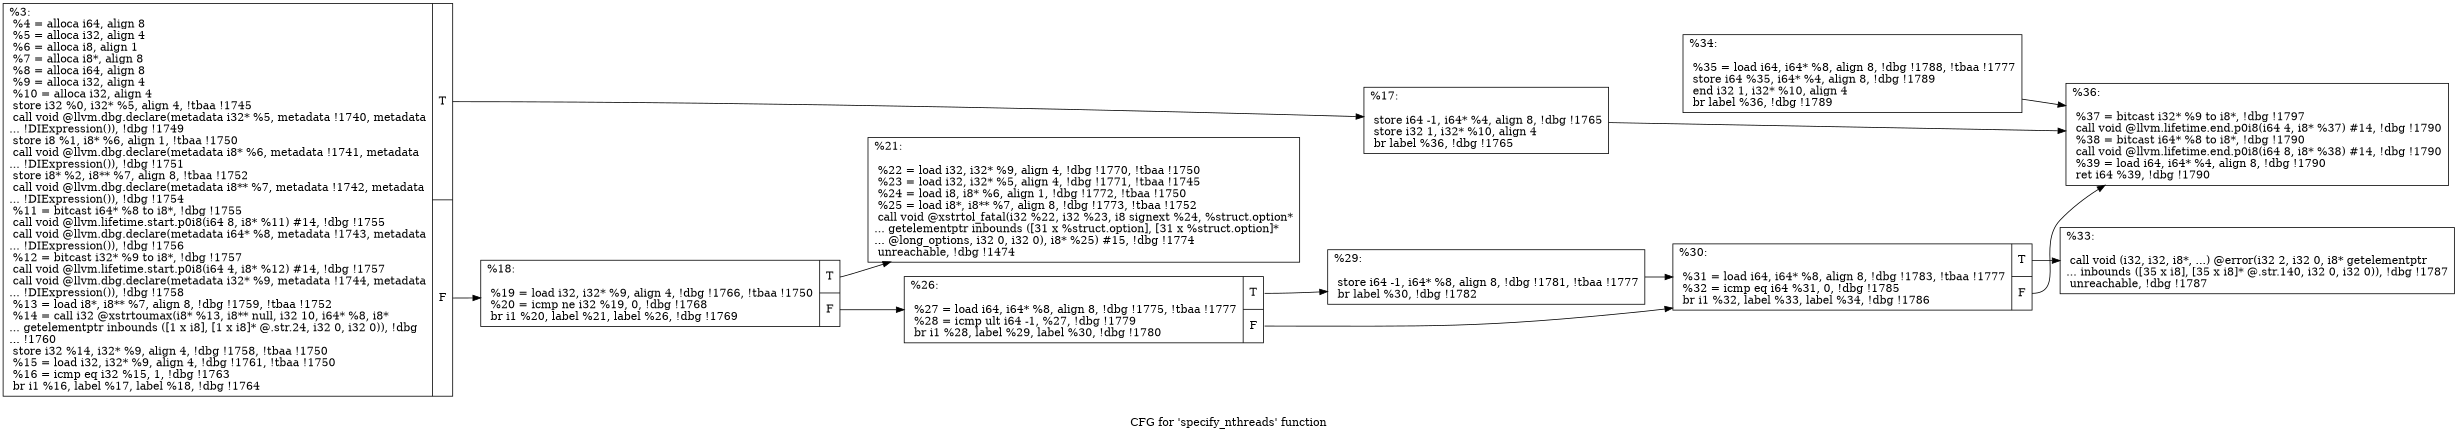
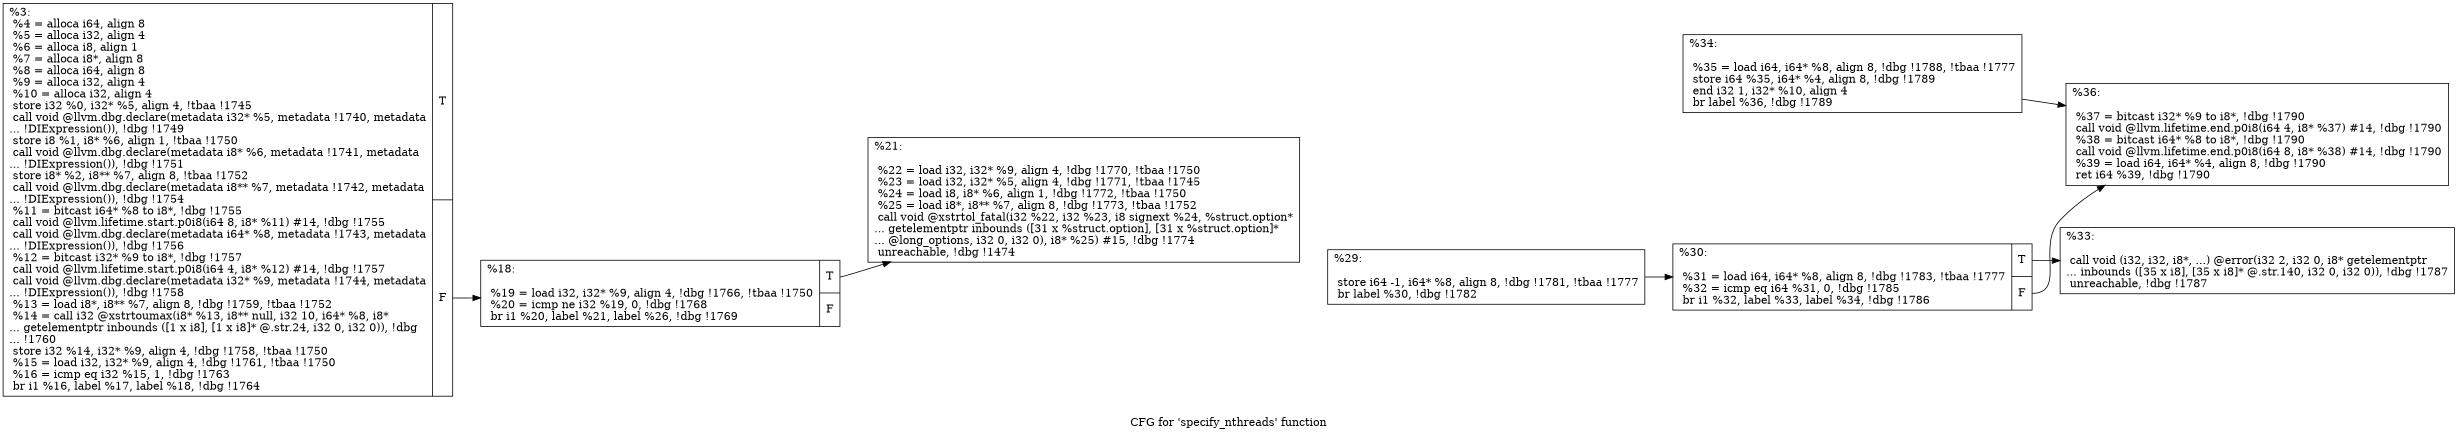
(2189, 117) -> (2189, 117)
(1486, 120) -> none
(1084, 310) -> none
